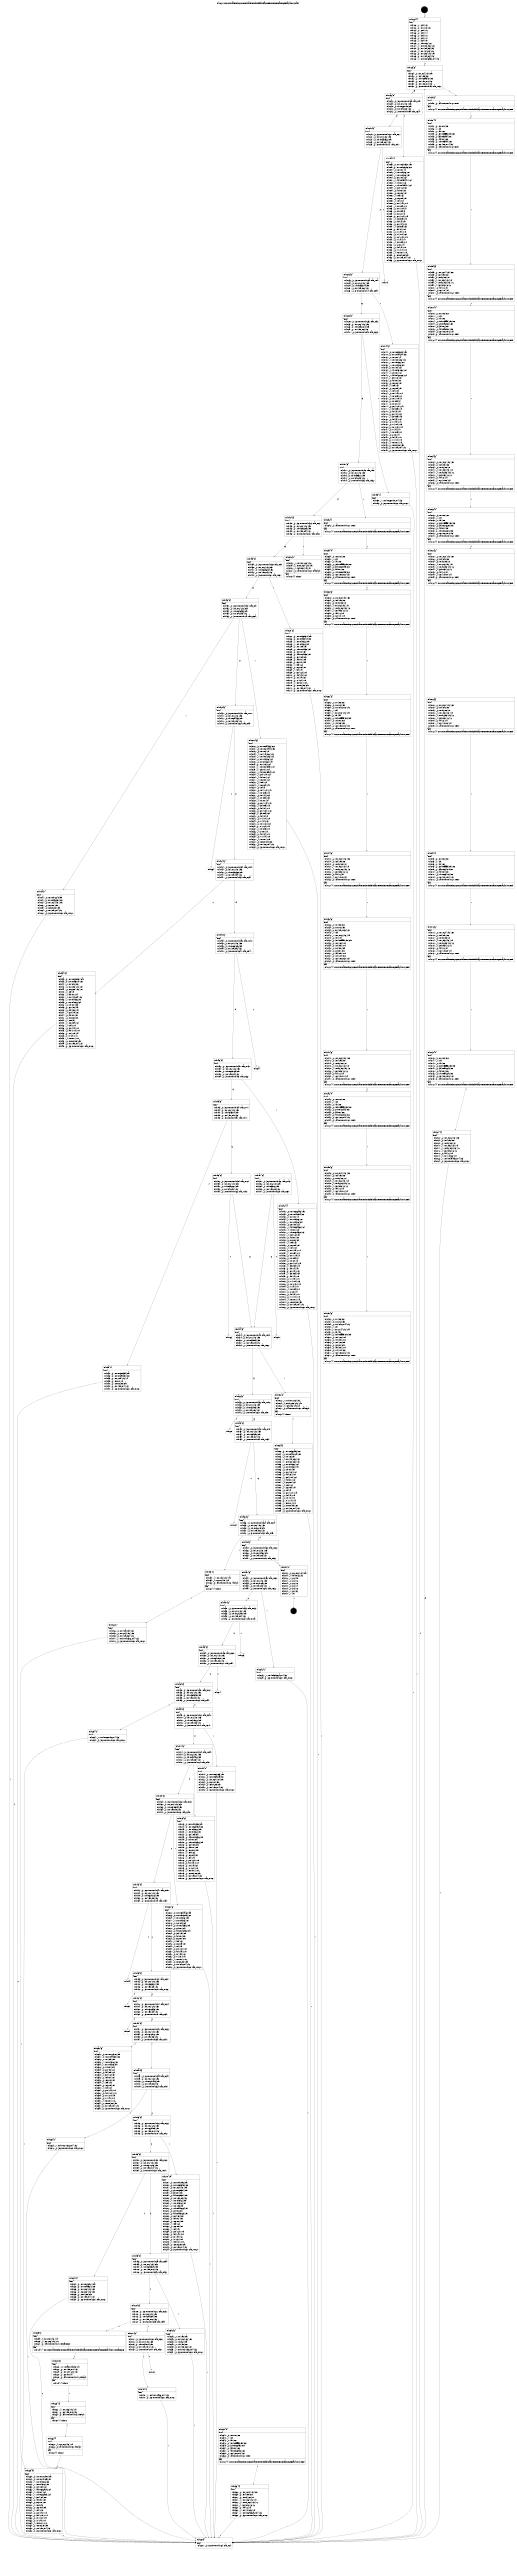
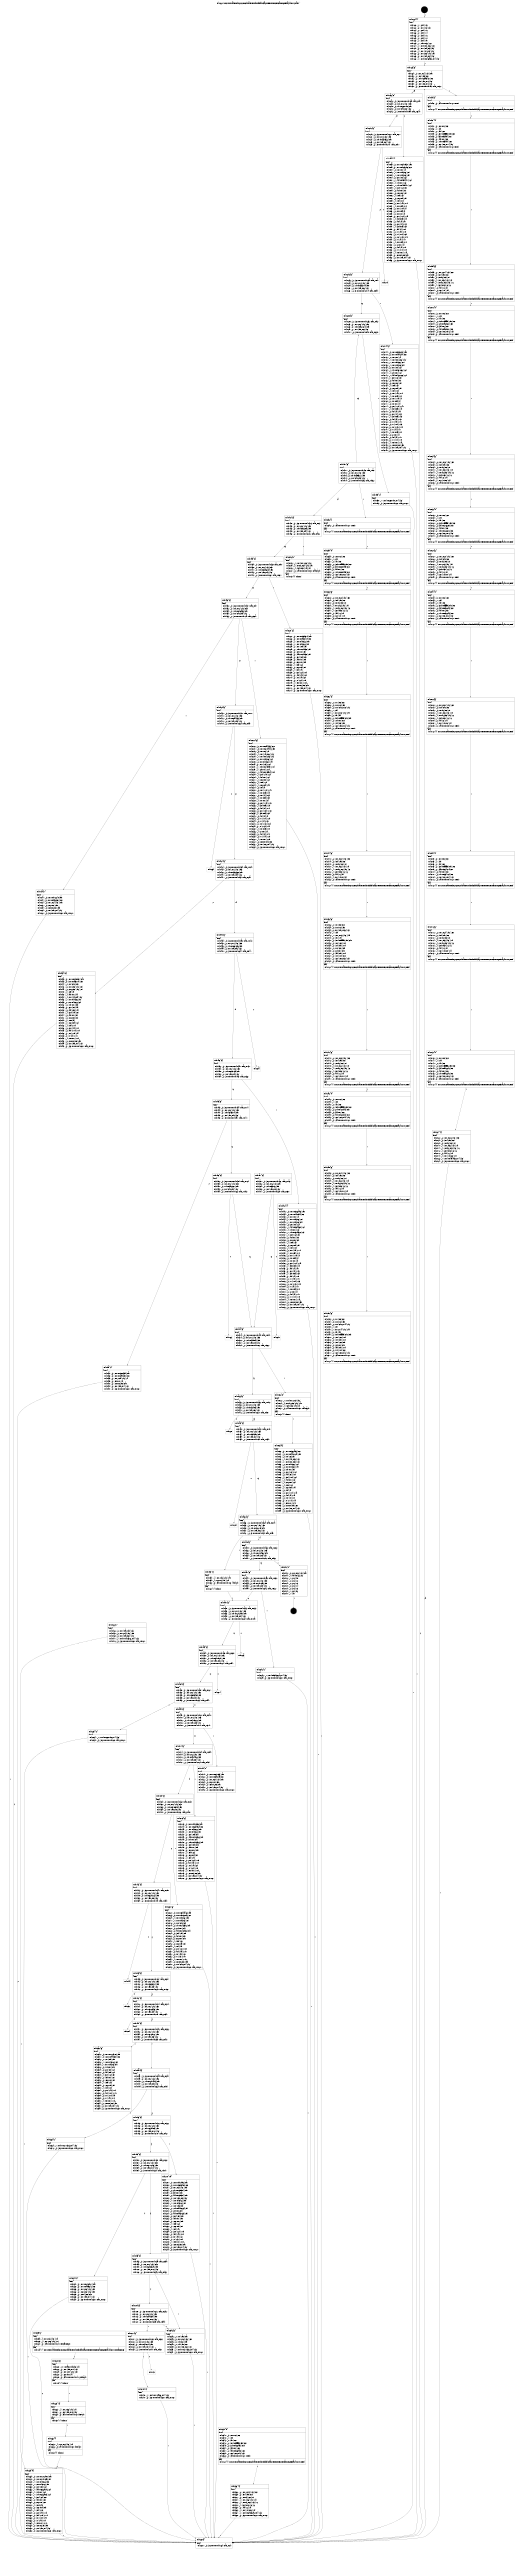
(361, 398) -> (355, 399)
none -> (471, 608)
none -> (260, 1565)
(175, 1607) -> (230, 1596)
(119, 2326) -> (165, 2326)
